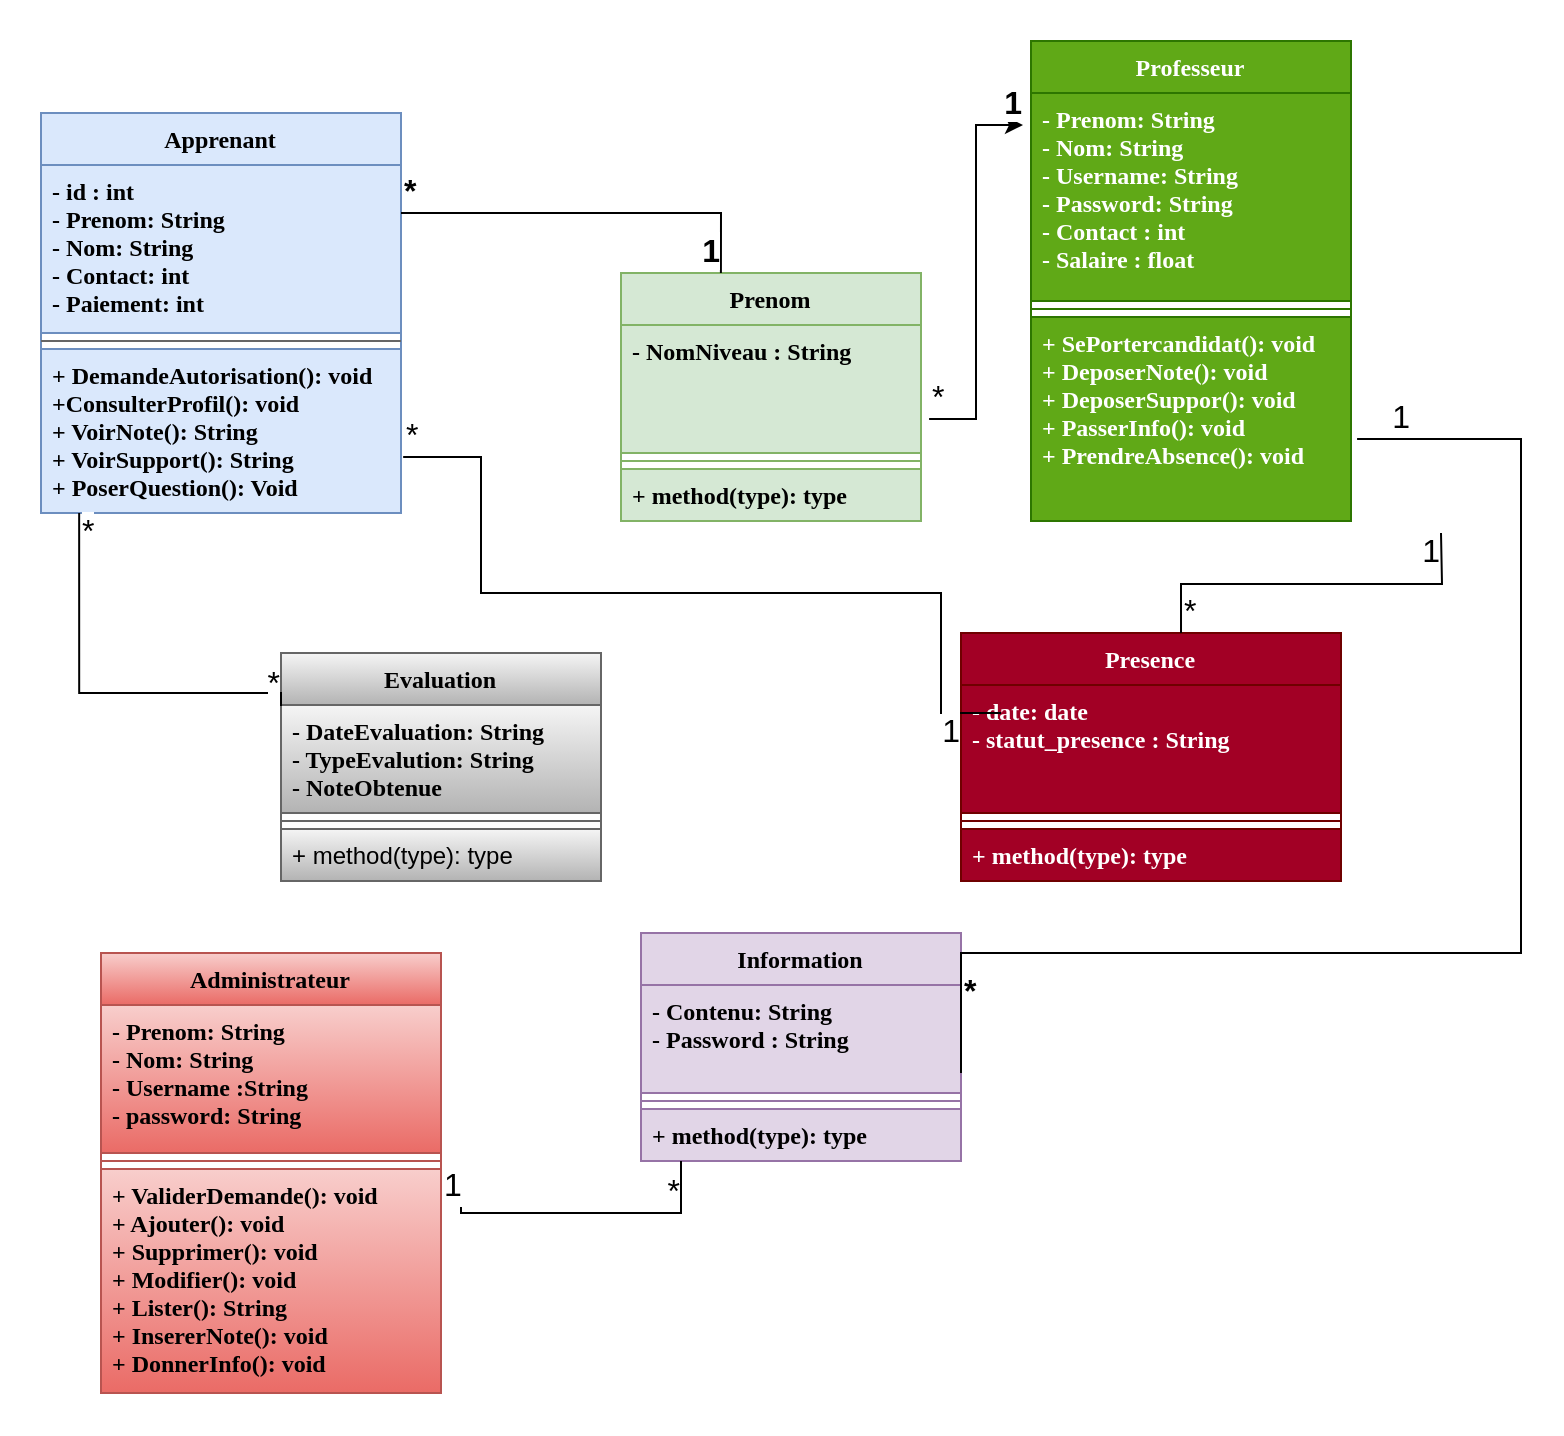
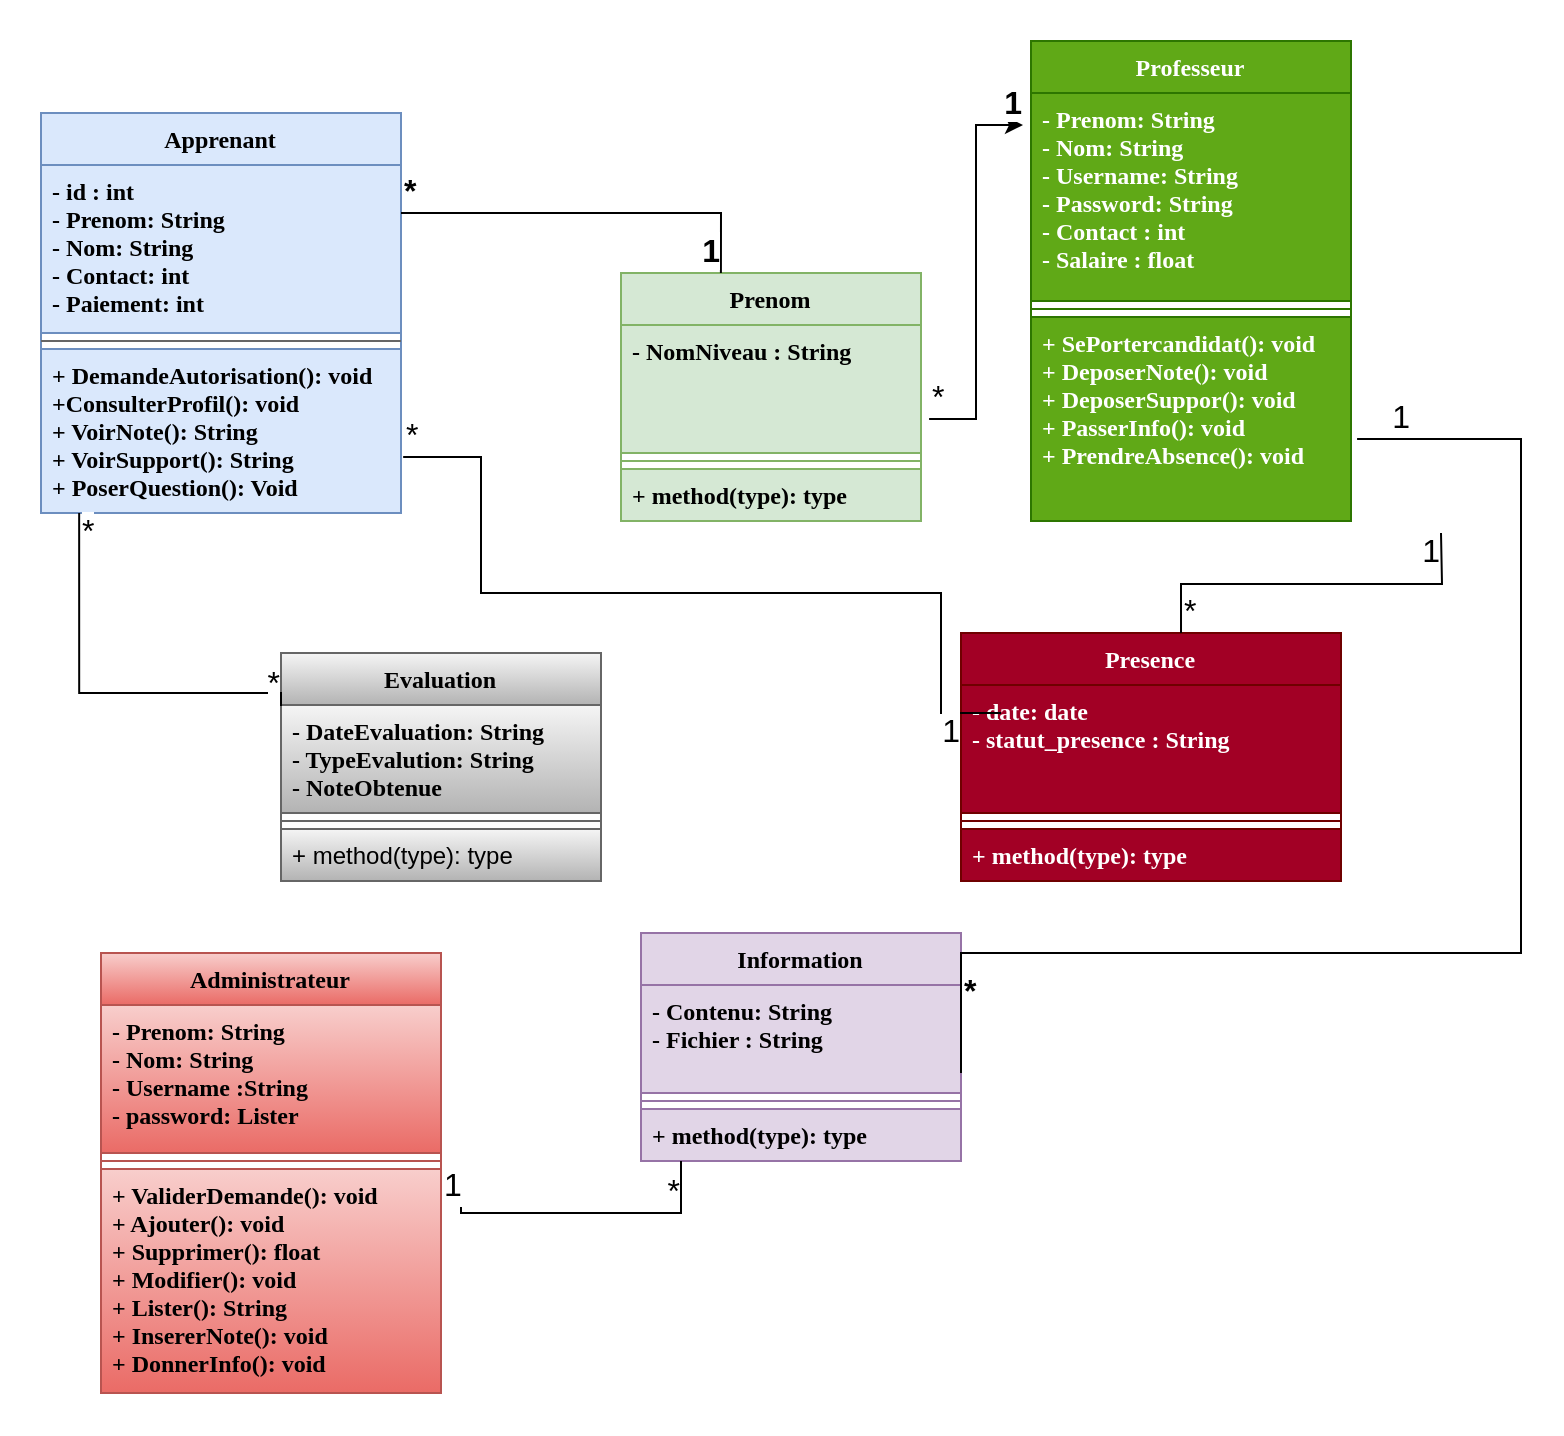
(754, 1012) -> (754, 1012)
(207, 1032) -> (207, 1032)
(255, 1196) -> (255, 1196)
